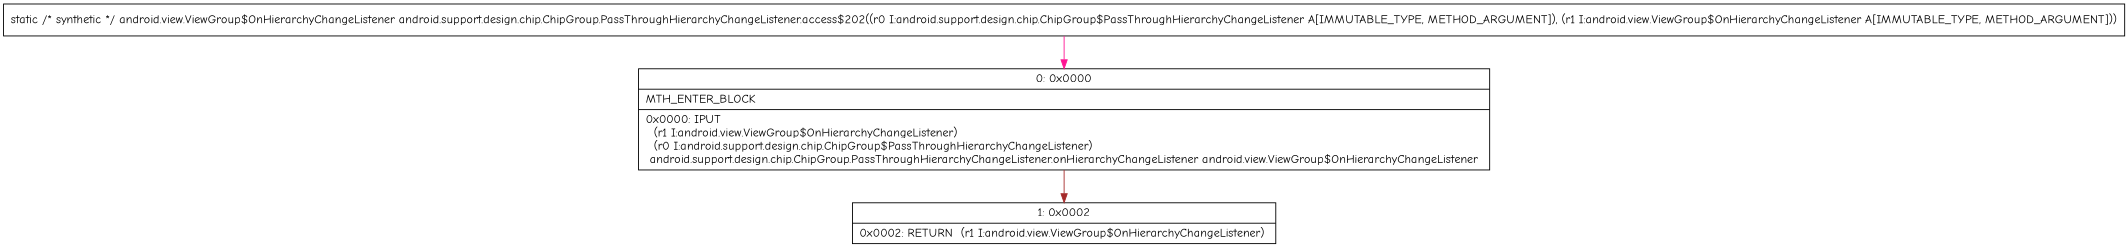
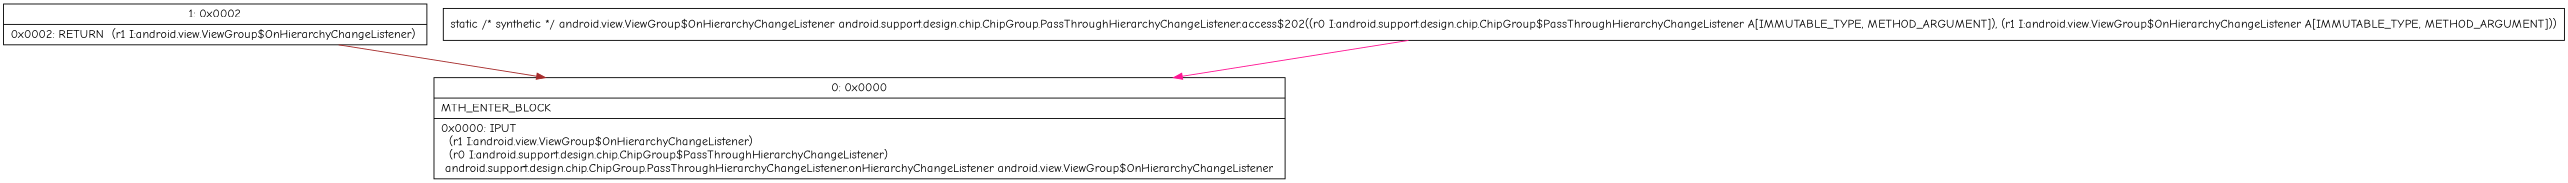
(1064, 182) -> (438, 61)
